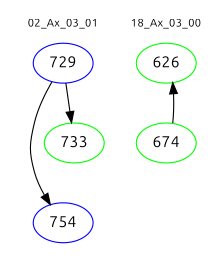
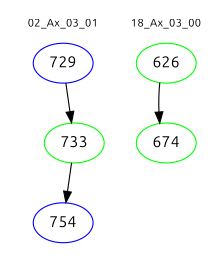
(174, 109) -> (159, 97)
(31, 138) -> (70, 177)
